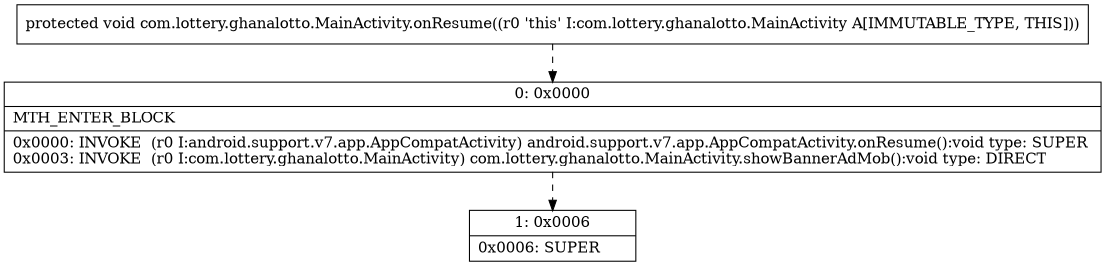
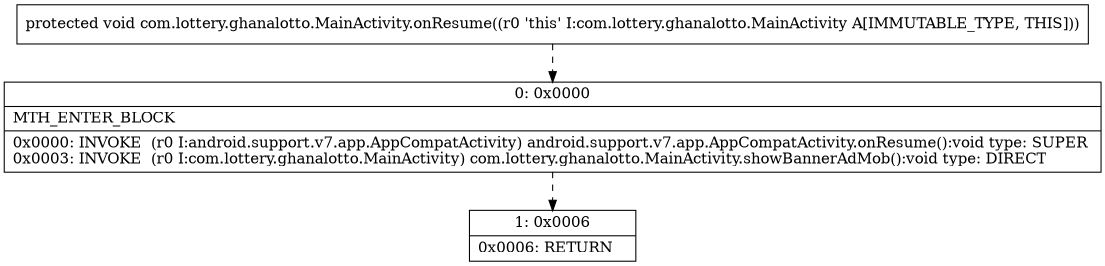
(546, 248) -> (553, 248)
